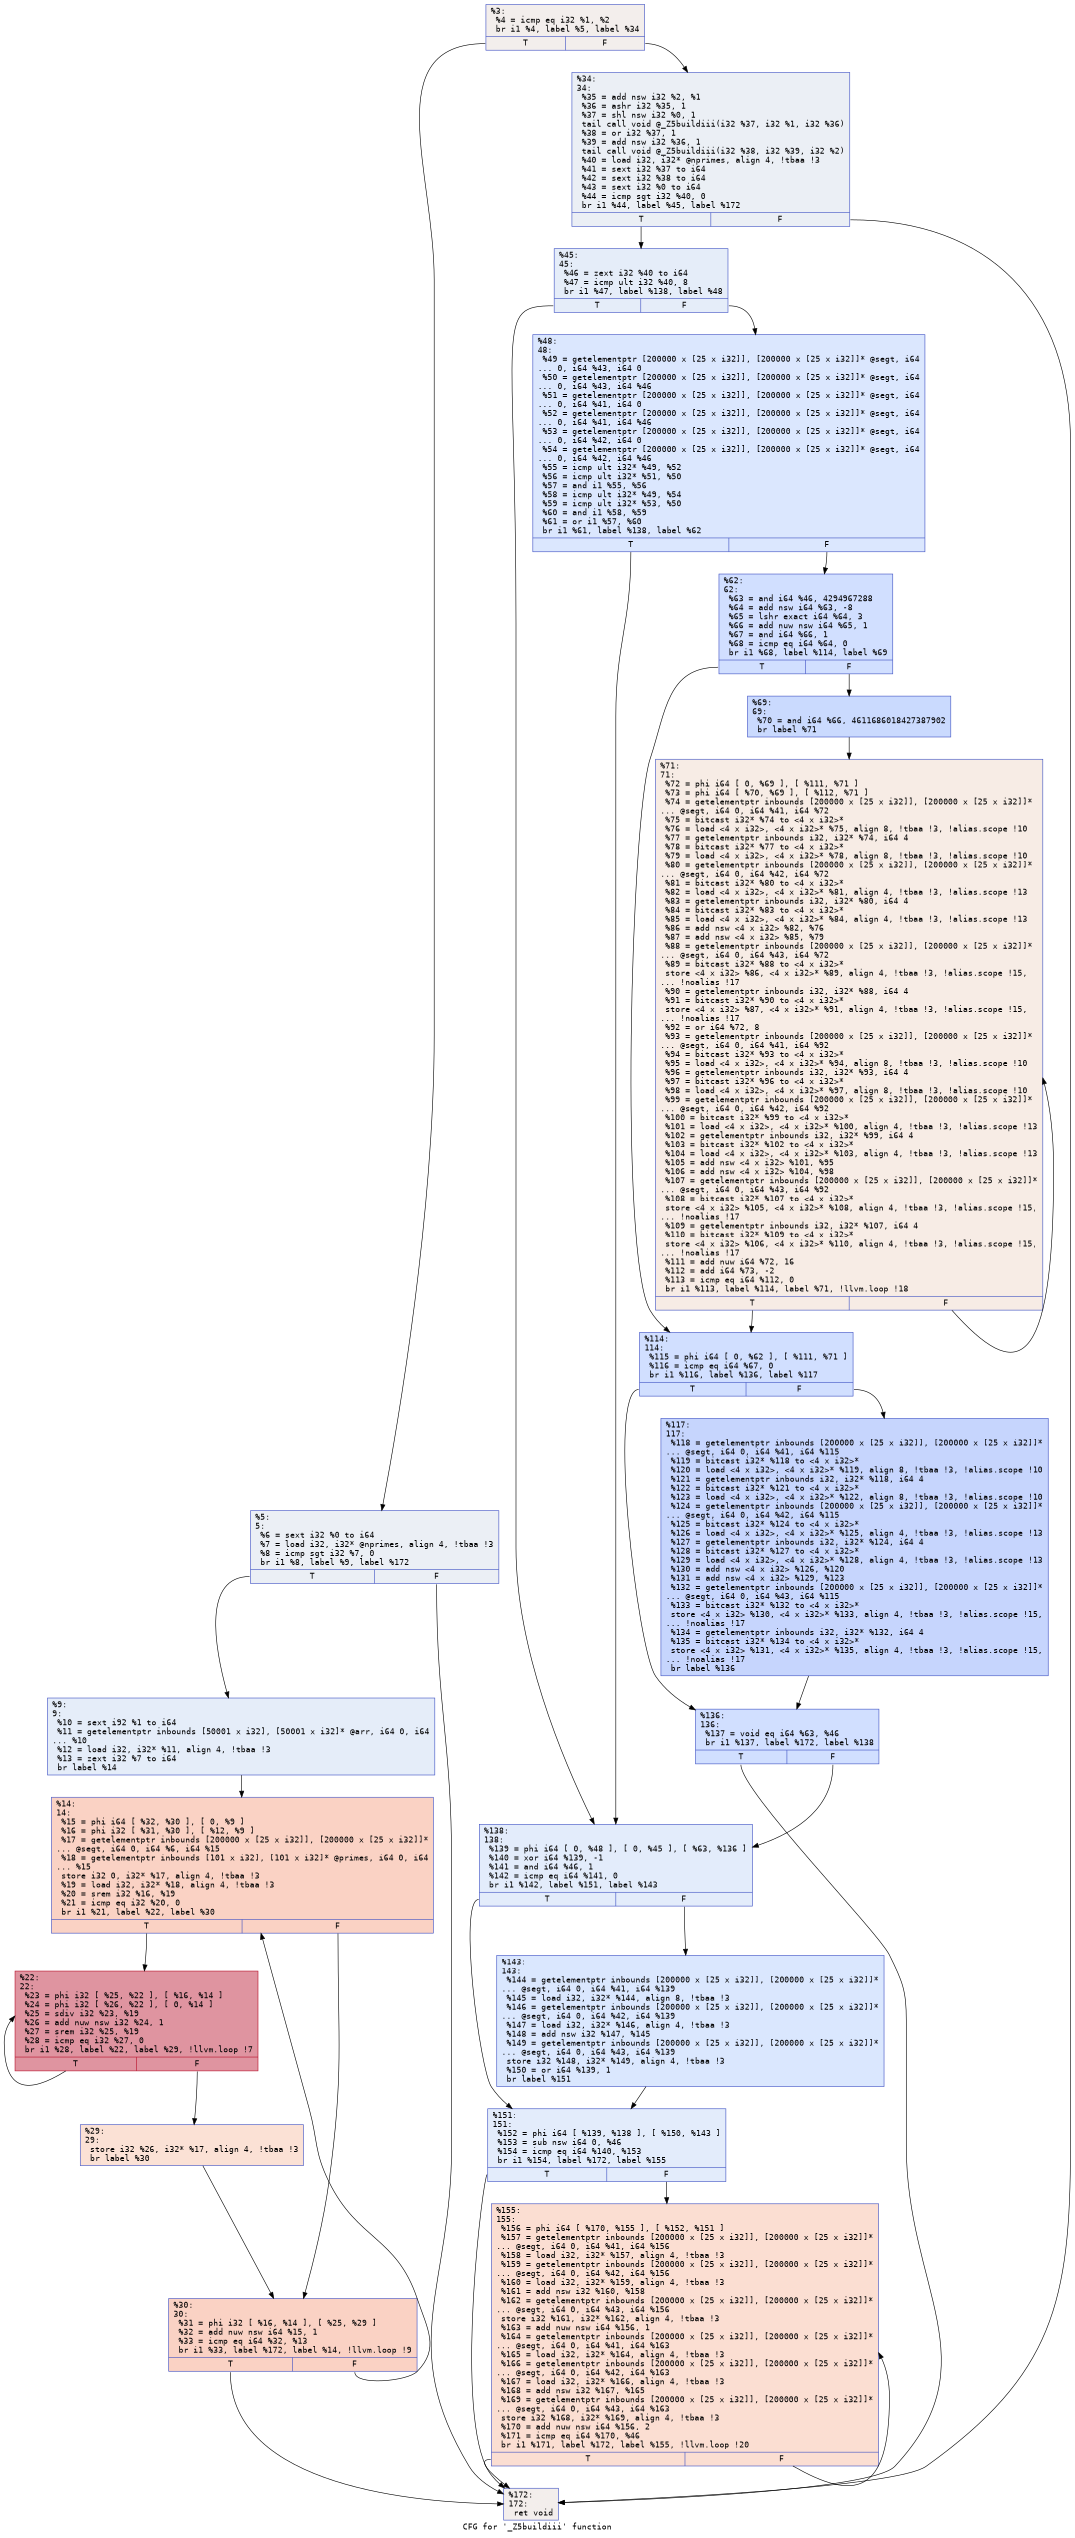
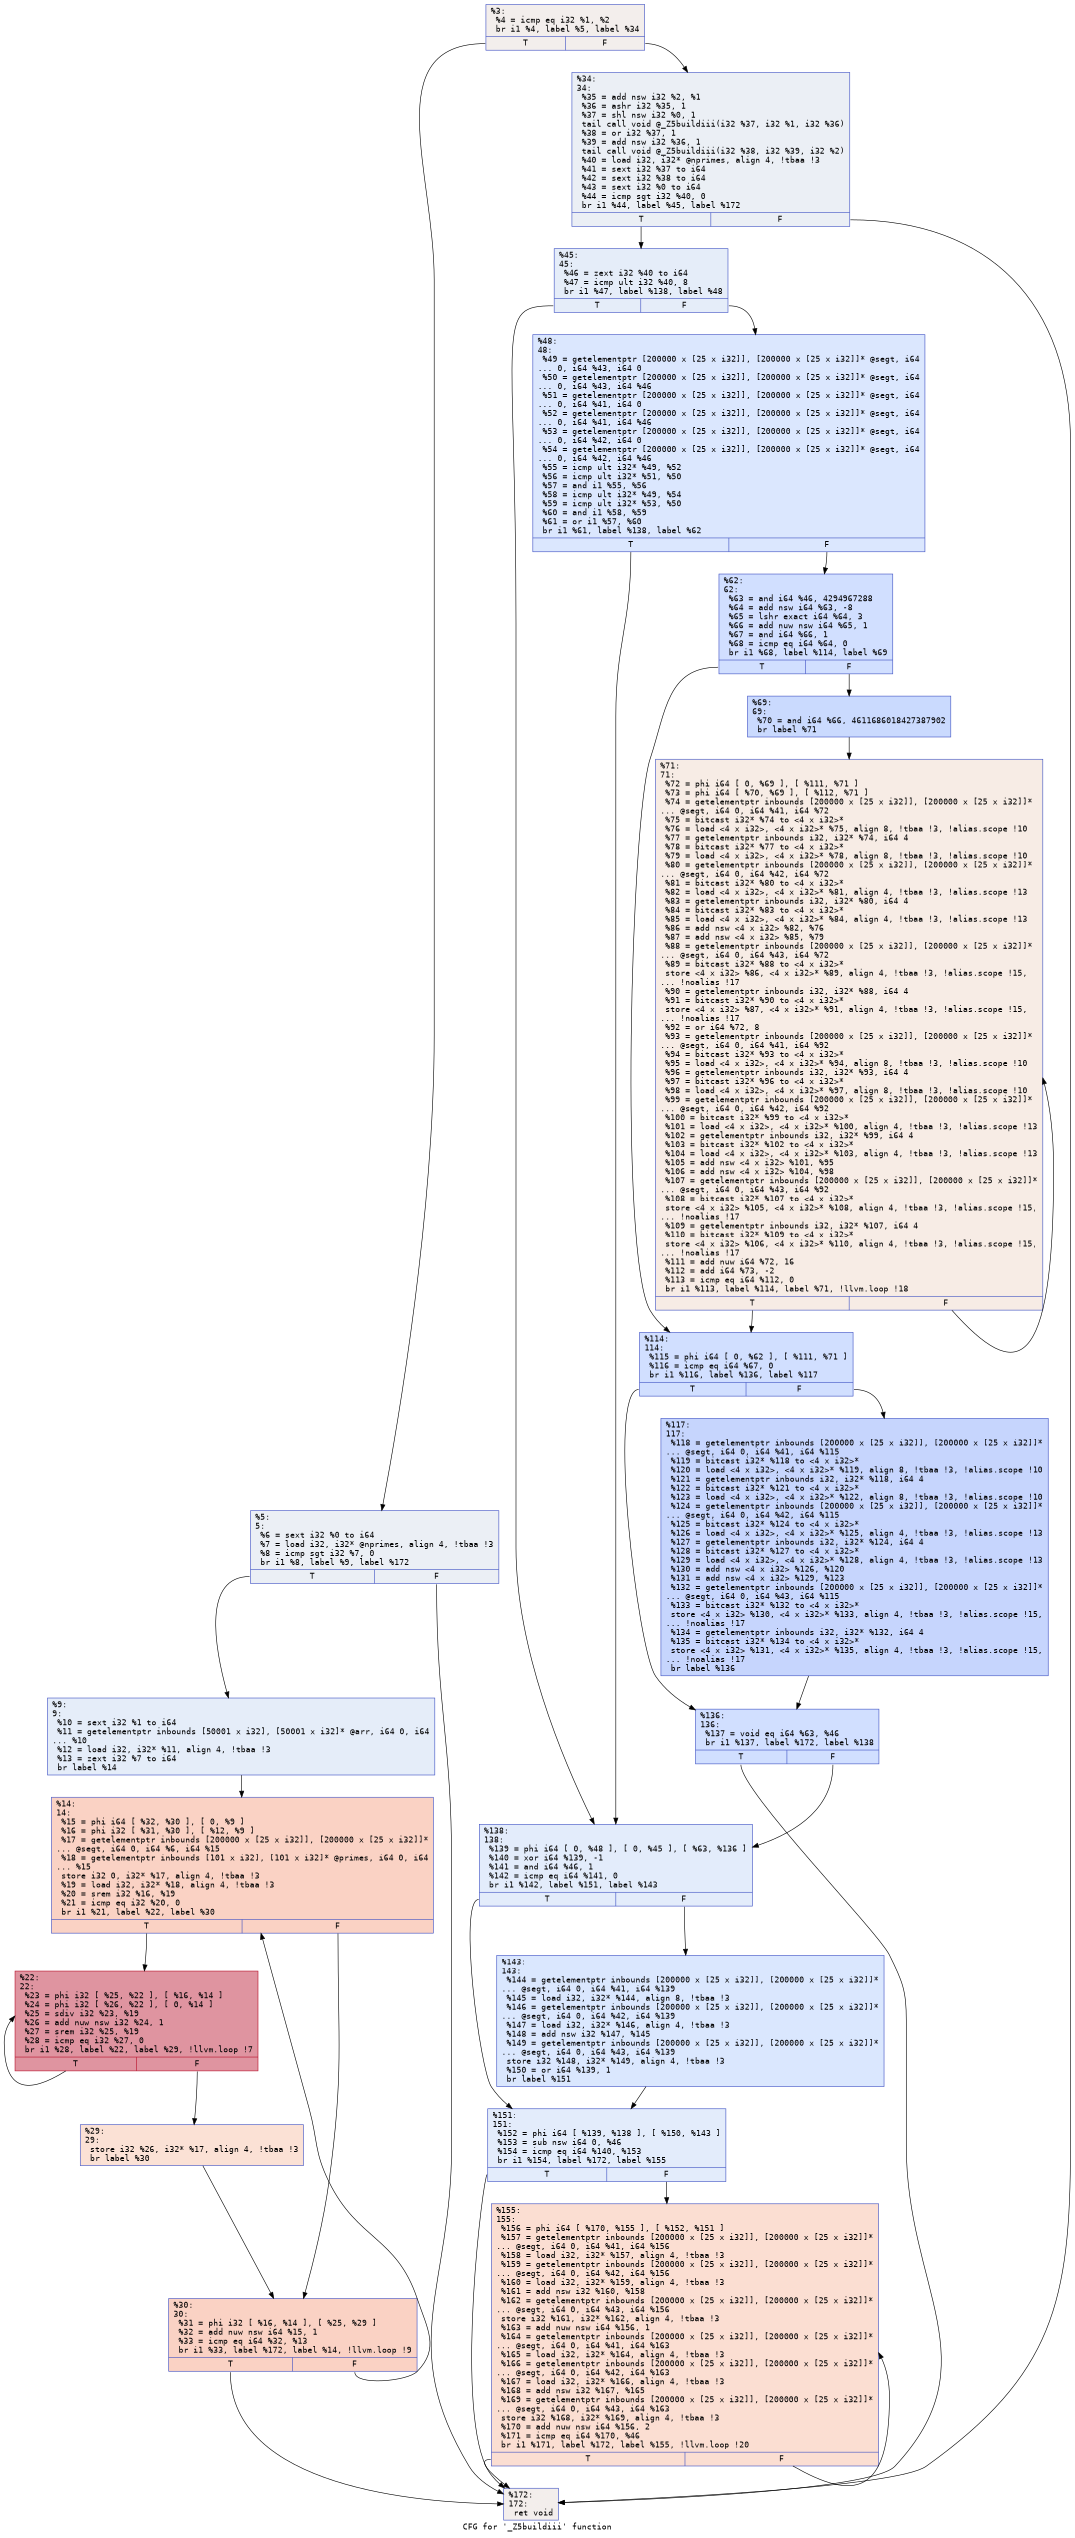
(115, 1723) -> (115, 1723)
